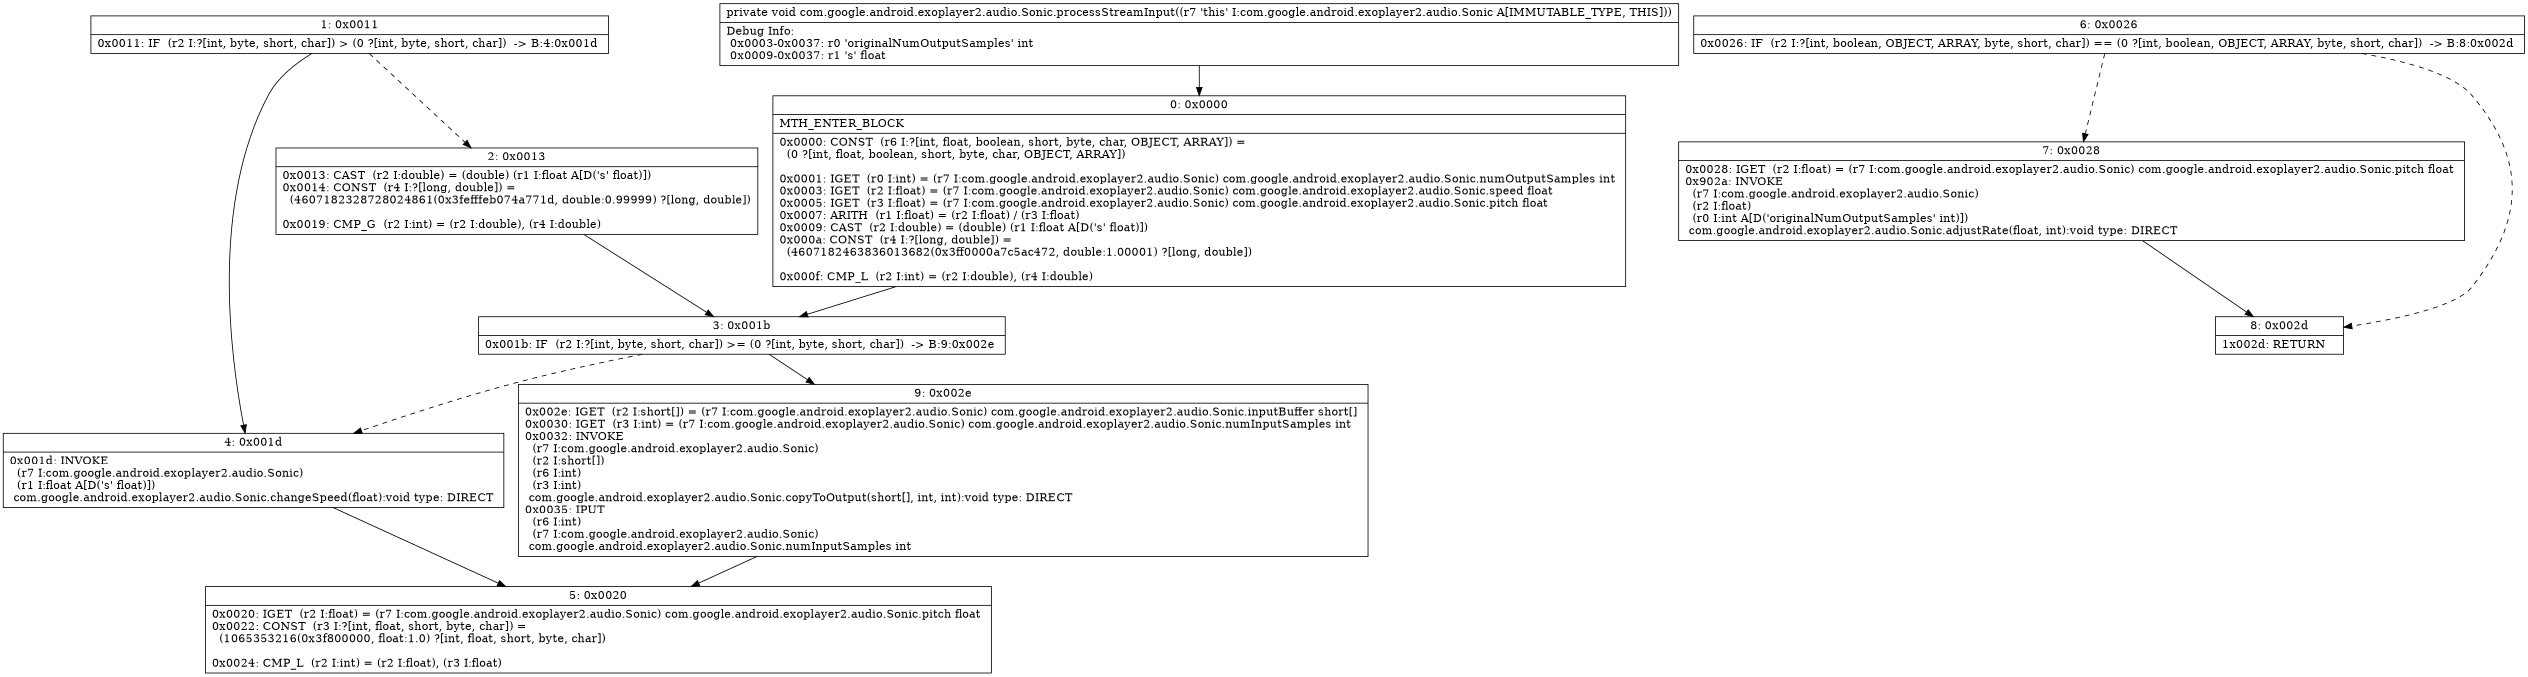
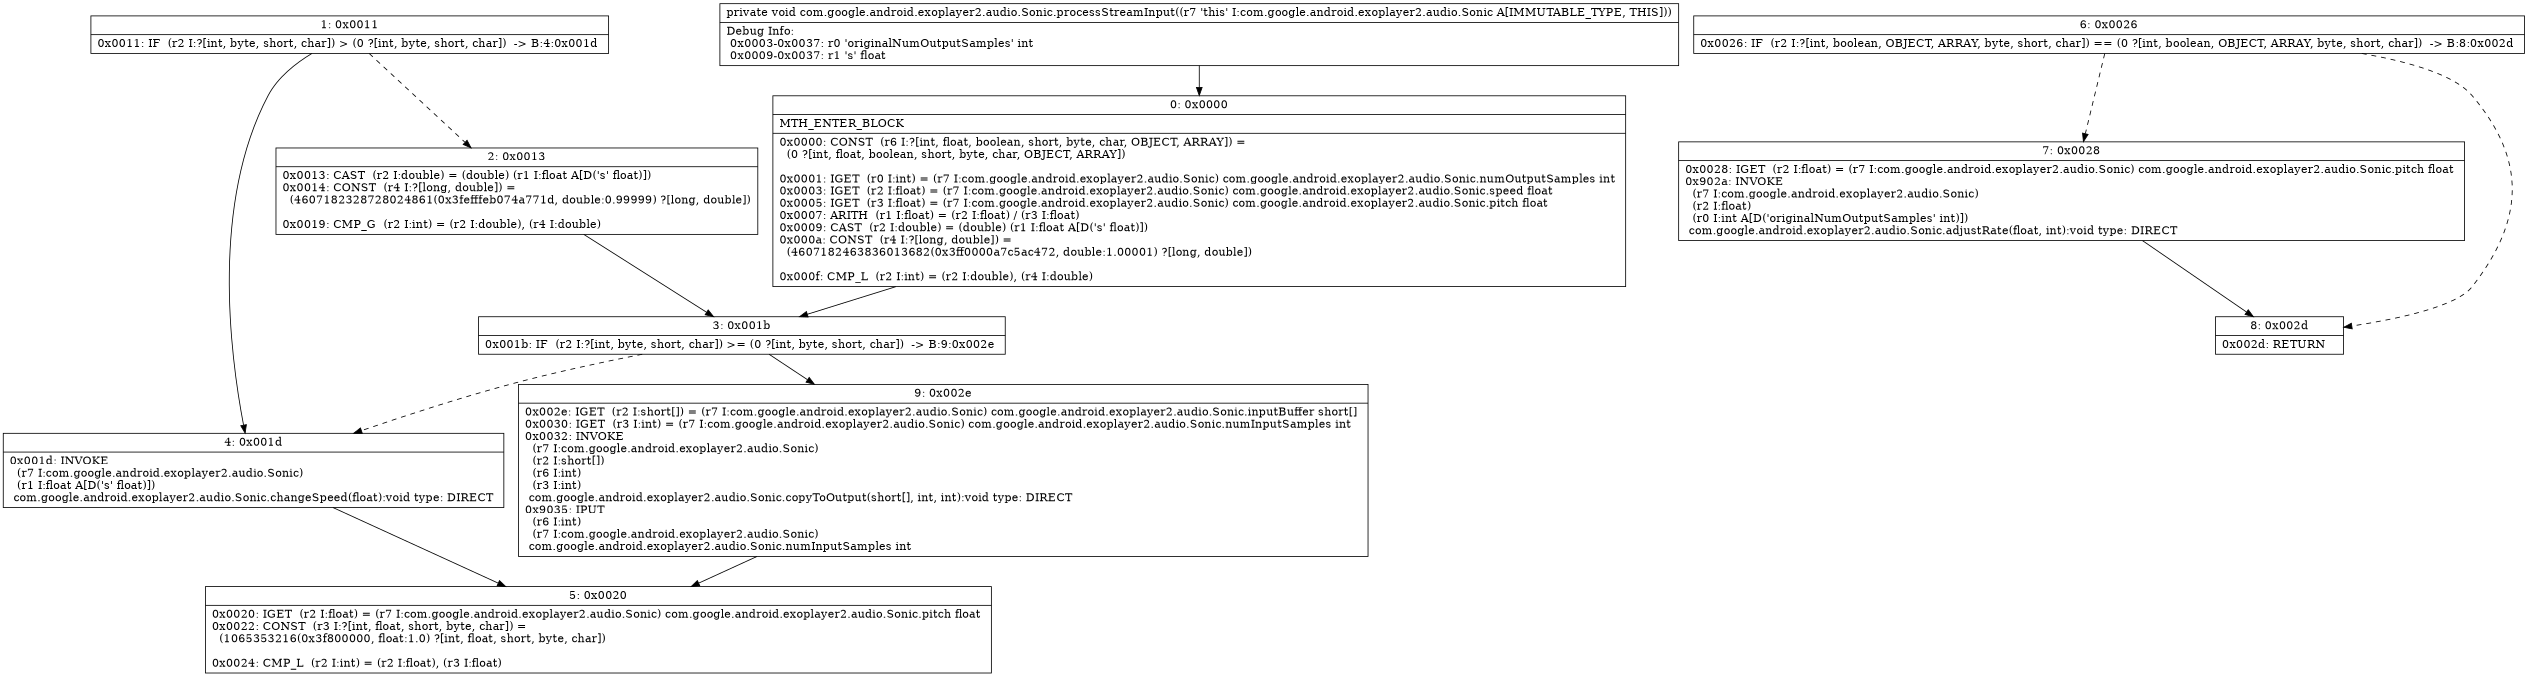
(2280, 344) -> (2280, 344)
(569, 510) -> (569, 510)
